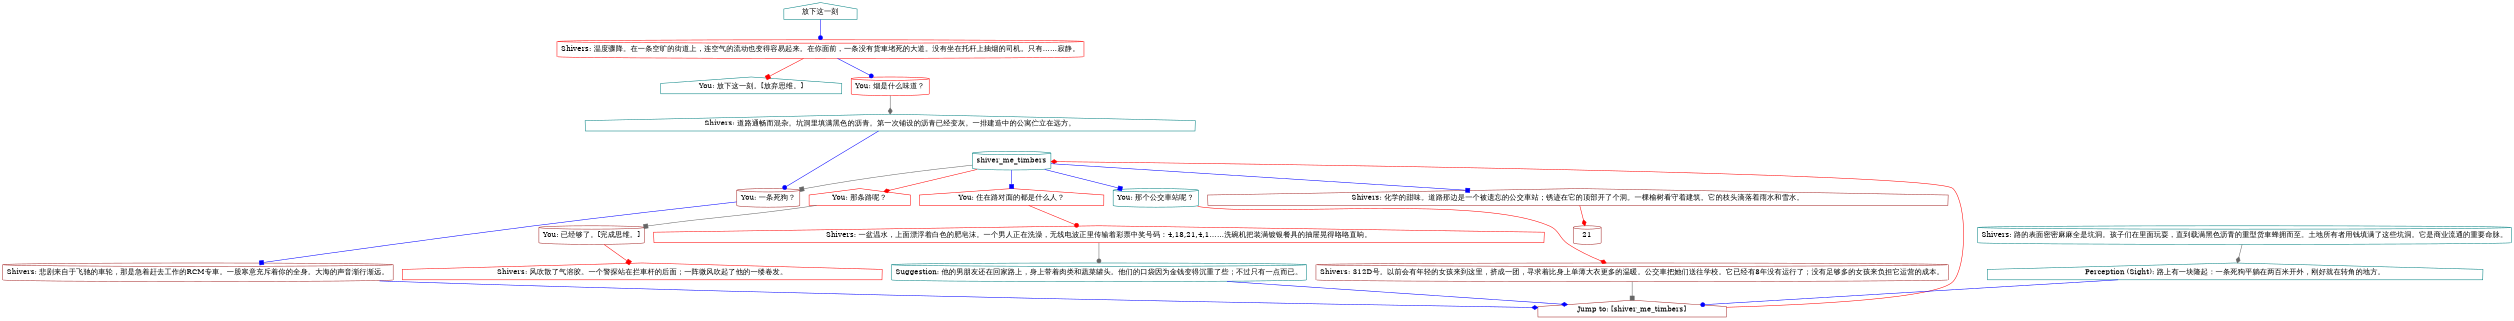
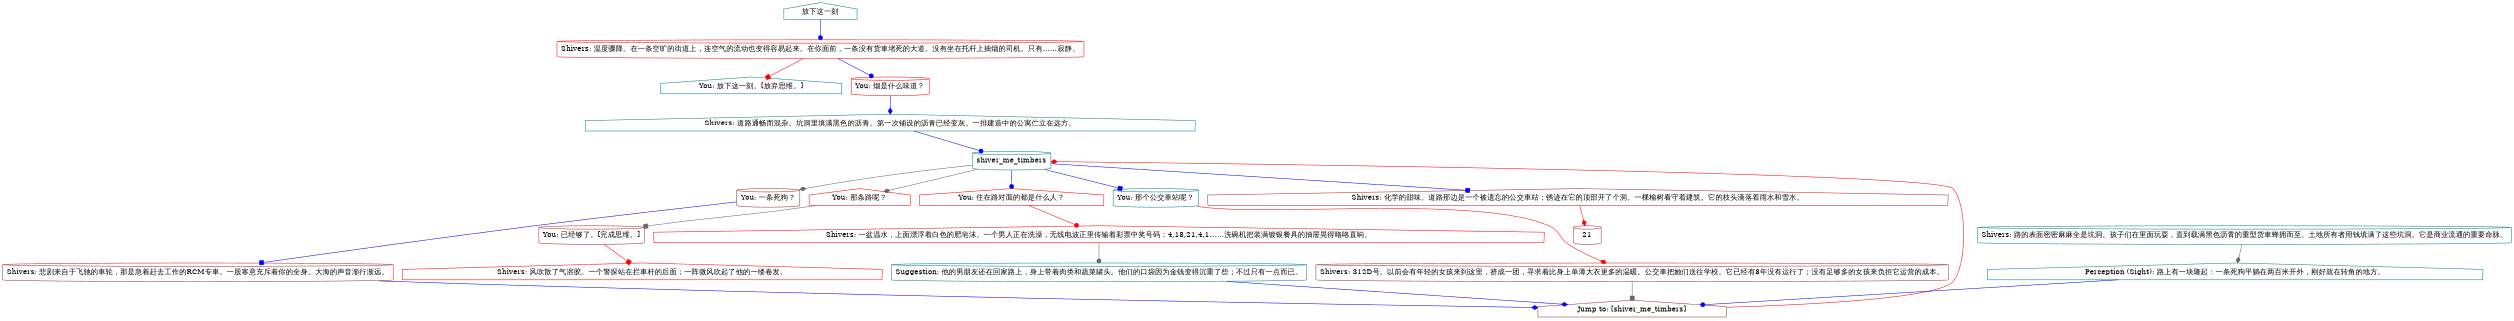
(890, 102) -> (890, 102)
(833, 159) -> (946, 141)
(888, 175) -> (888, 175)
(1012, 177) -> (1012, 177)
(933, 180) -> (933, 180)
